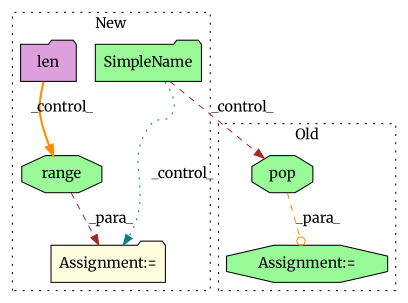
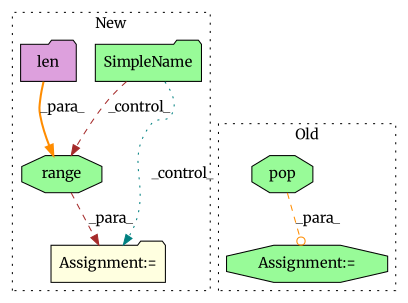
(62, 108) -> (62, 108)
(202, 108) -> (99, 112)
